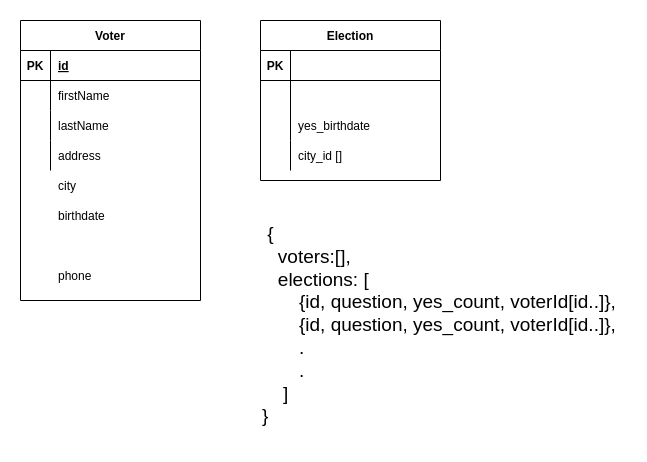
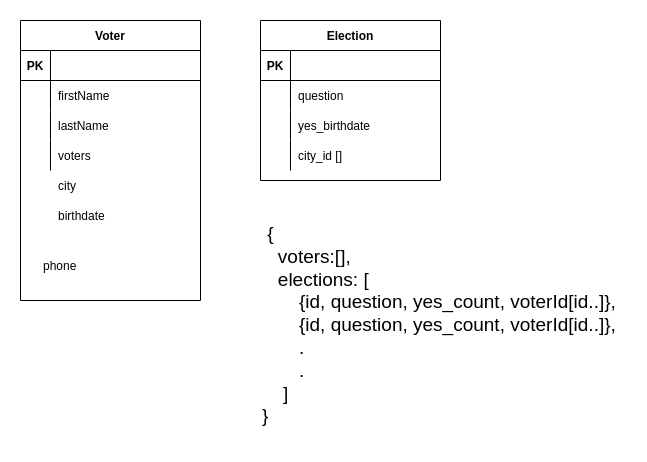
(126, 66) -> none
none -> (366, 96)
(82, 156) -> (78, 156)
(126, 276) -> (111, 266)
